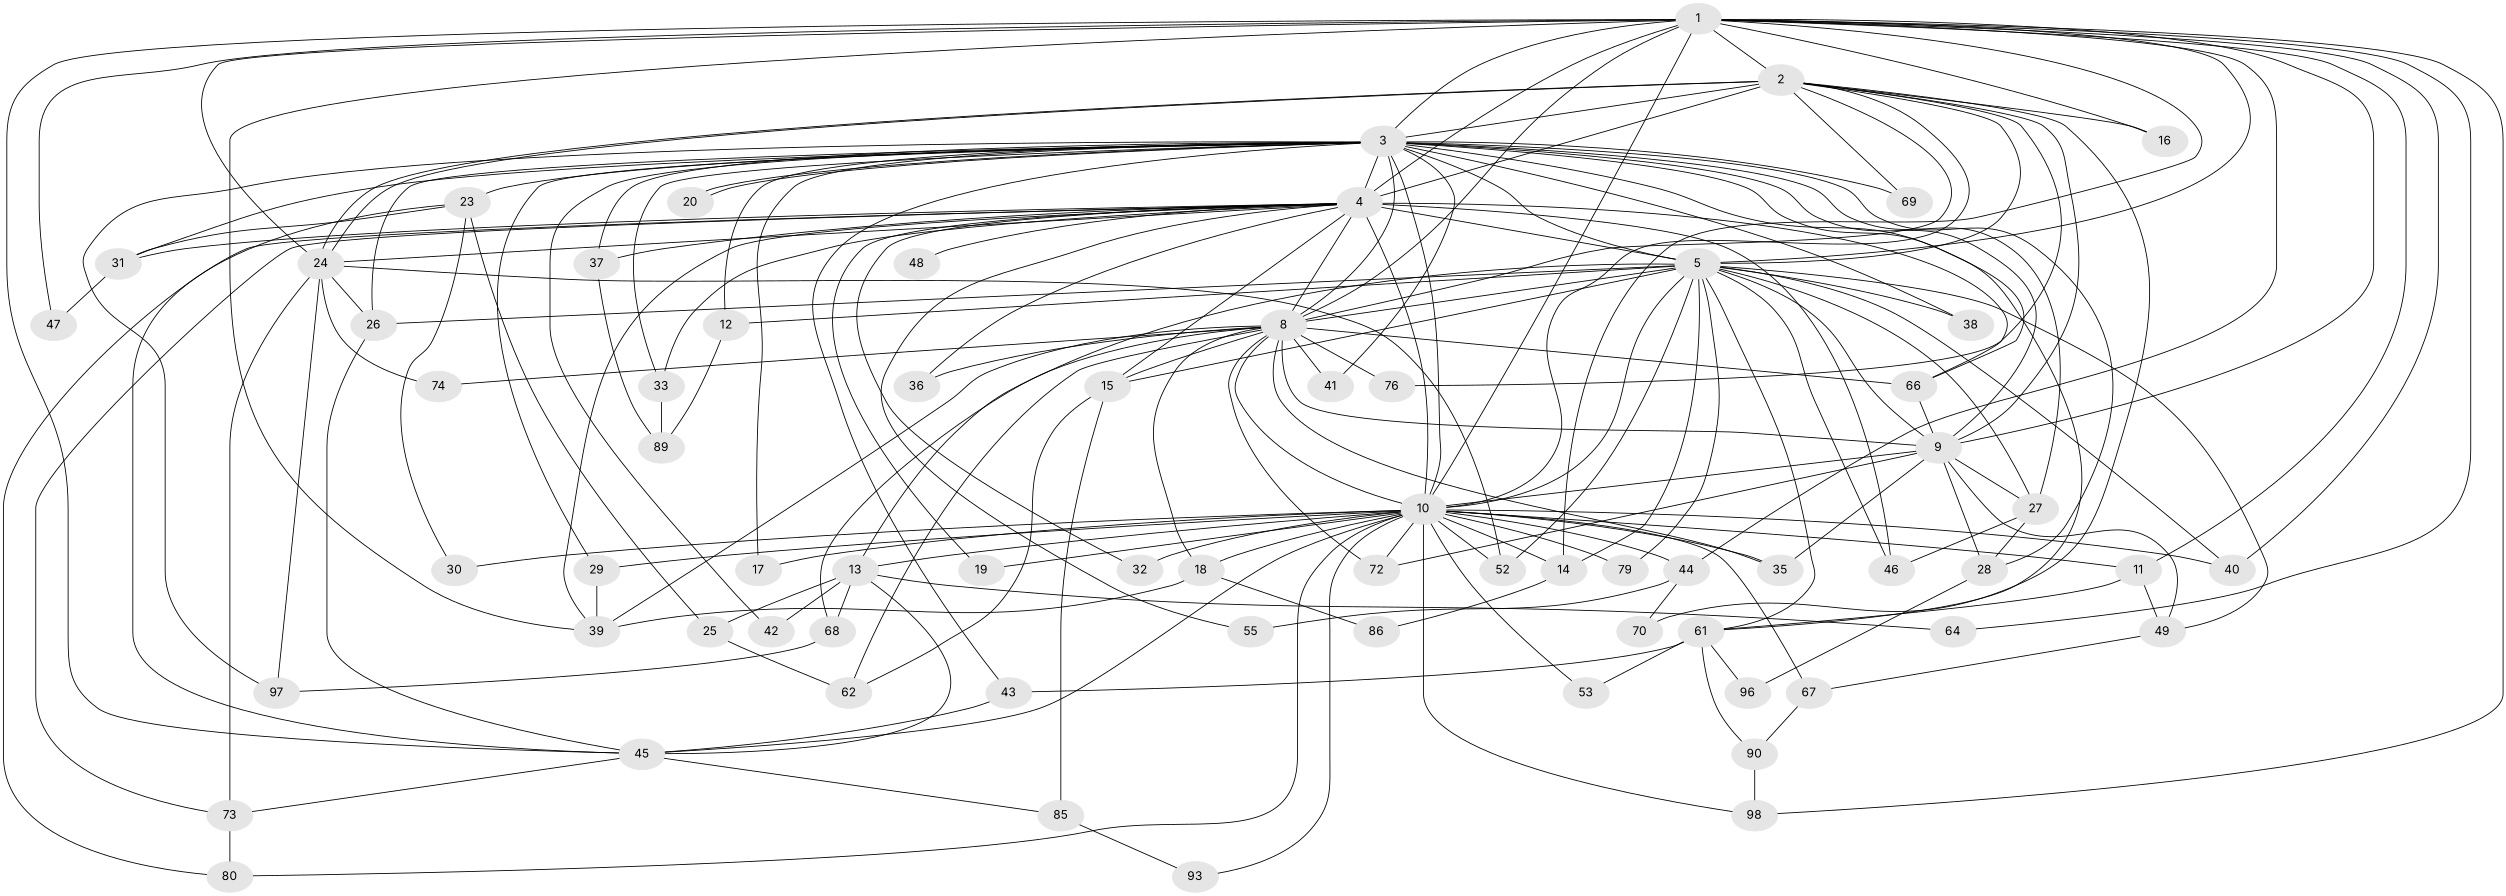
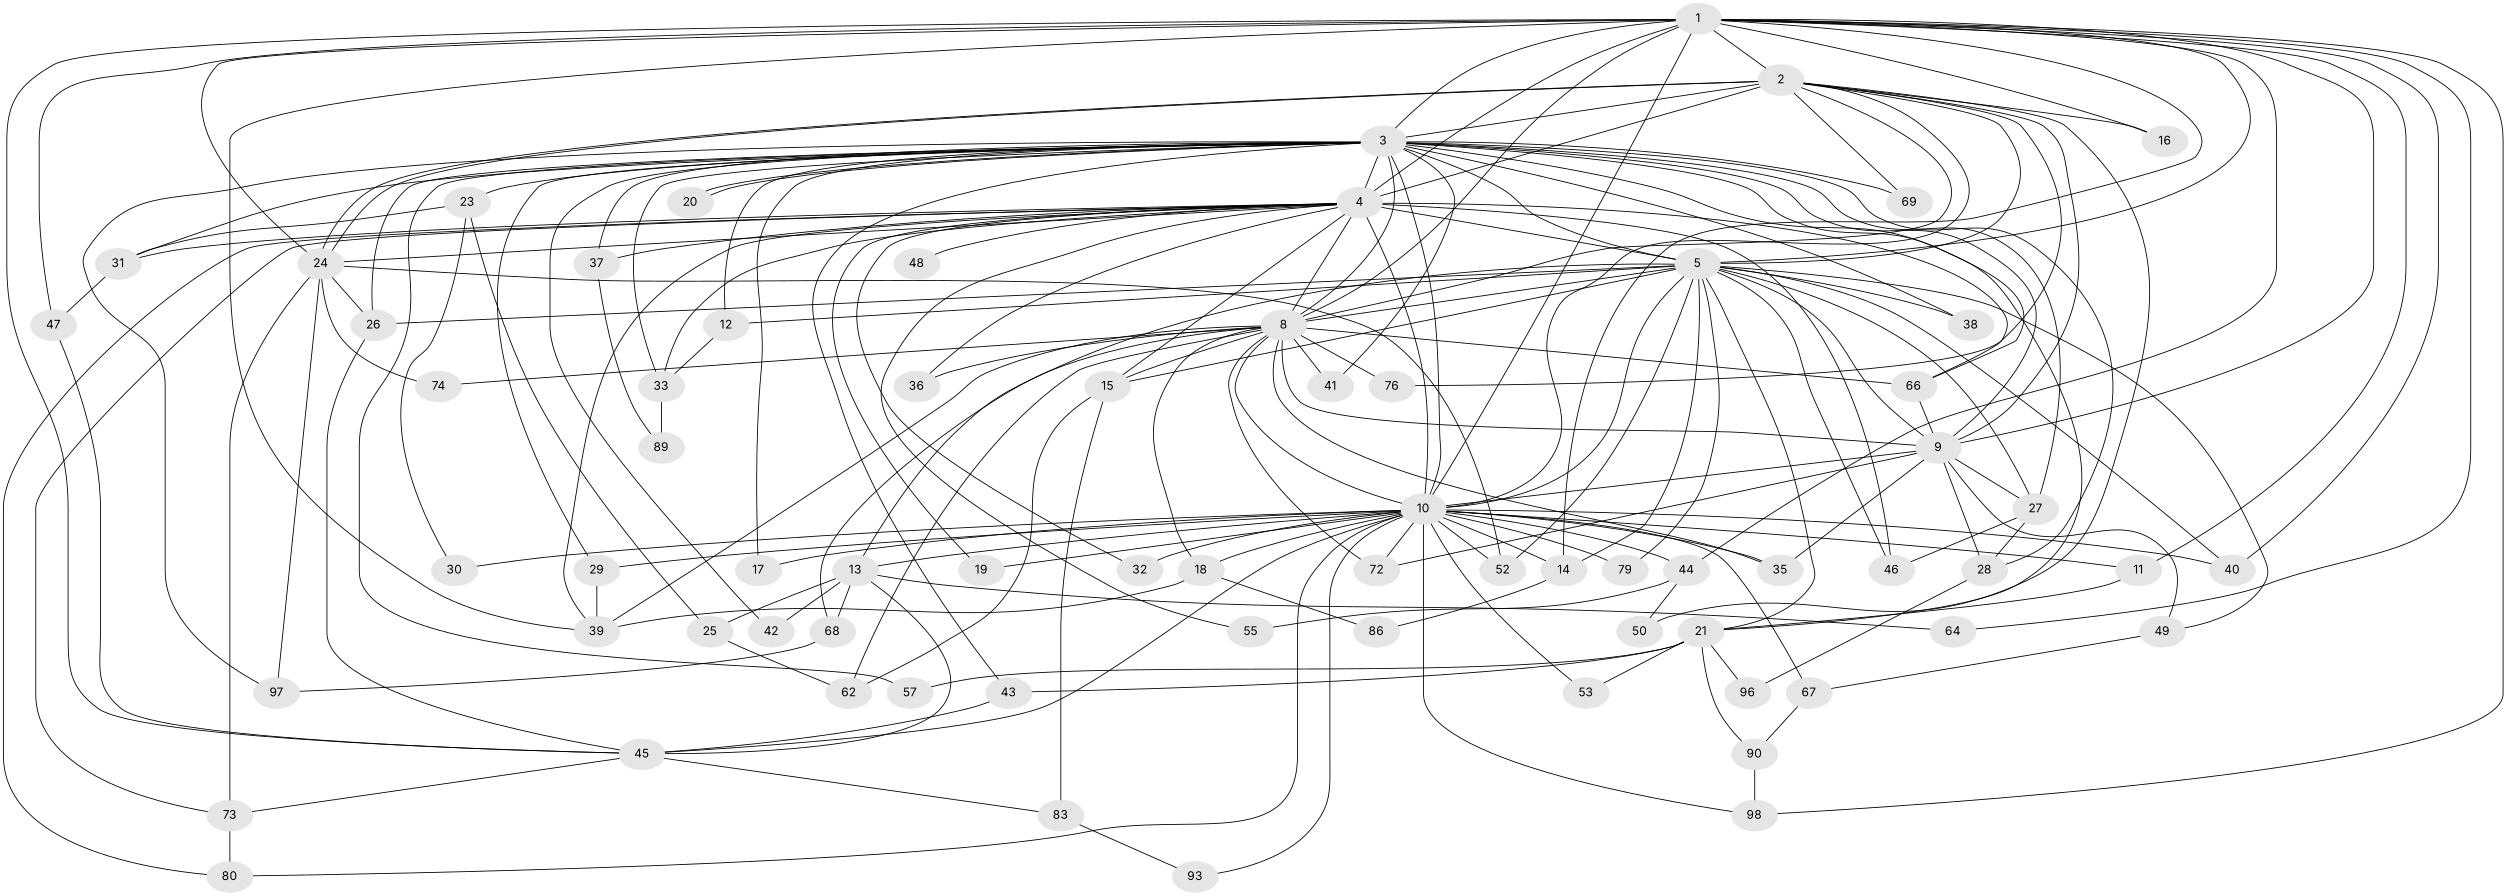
(699, 389) -> (694, 356)
(133, 574) -> (136, 714)
(2151, 601) -> none
(1640, 632) -> (1640, 632)
(1701, 632) -> (1701, 632)
none -> (910, 693)
(1061, 816) -> (1061, 816)
